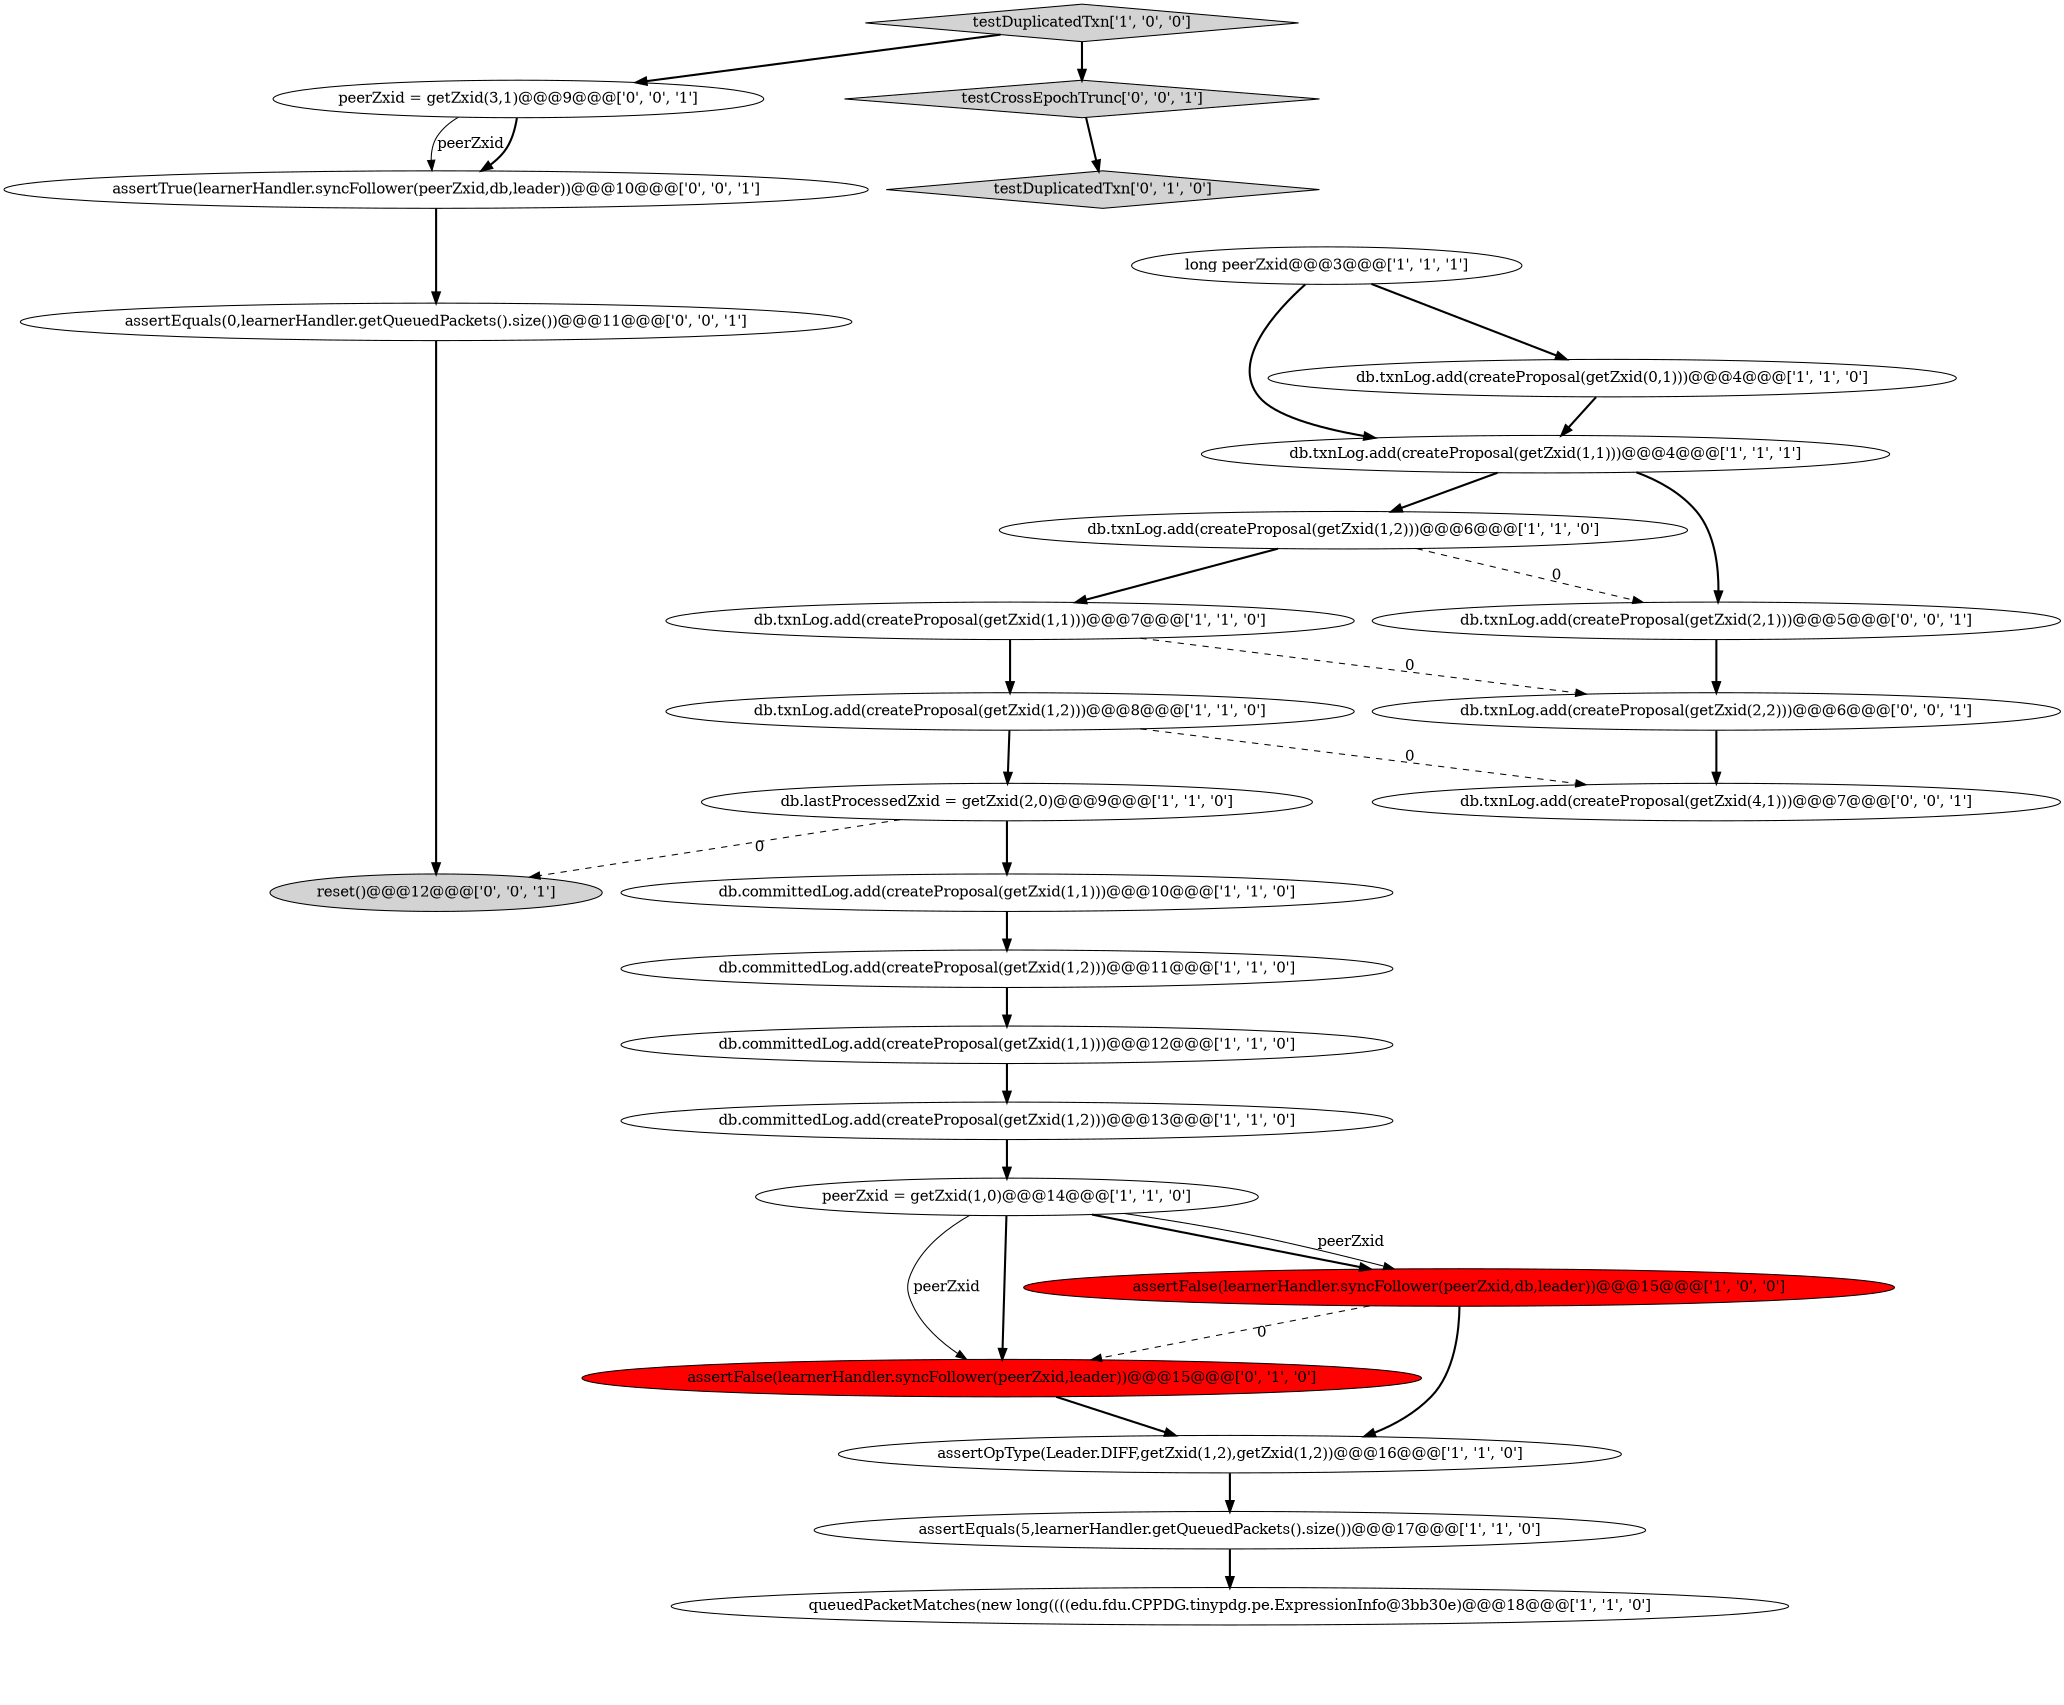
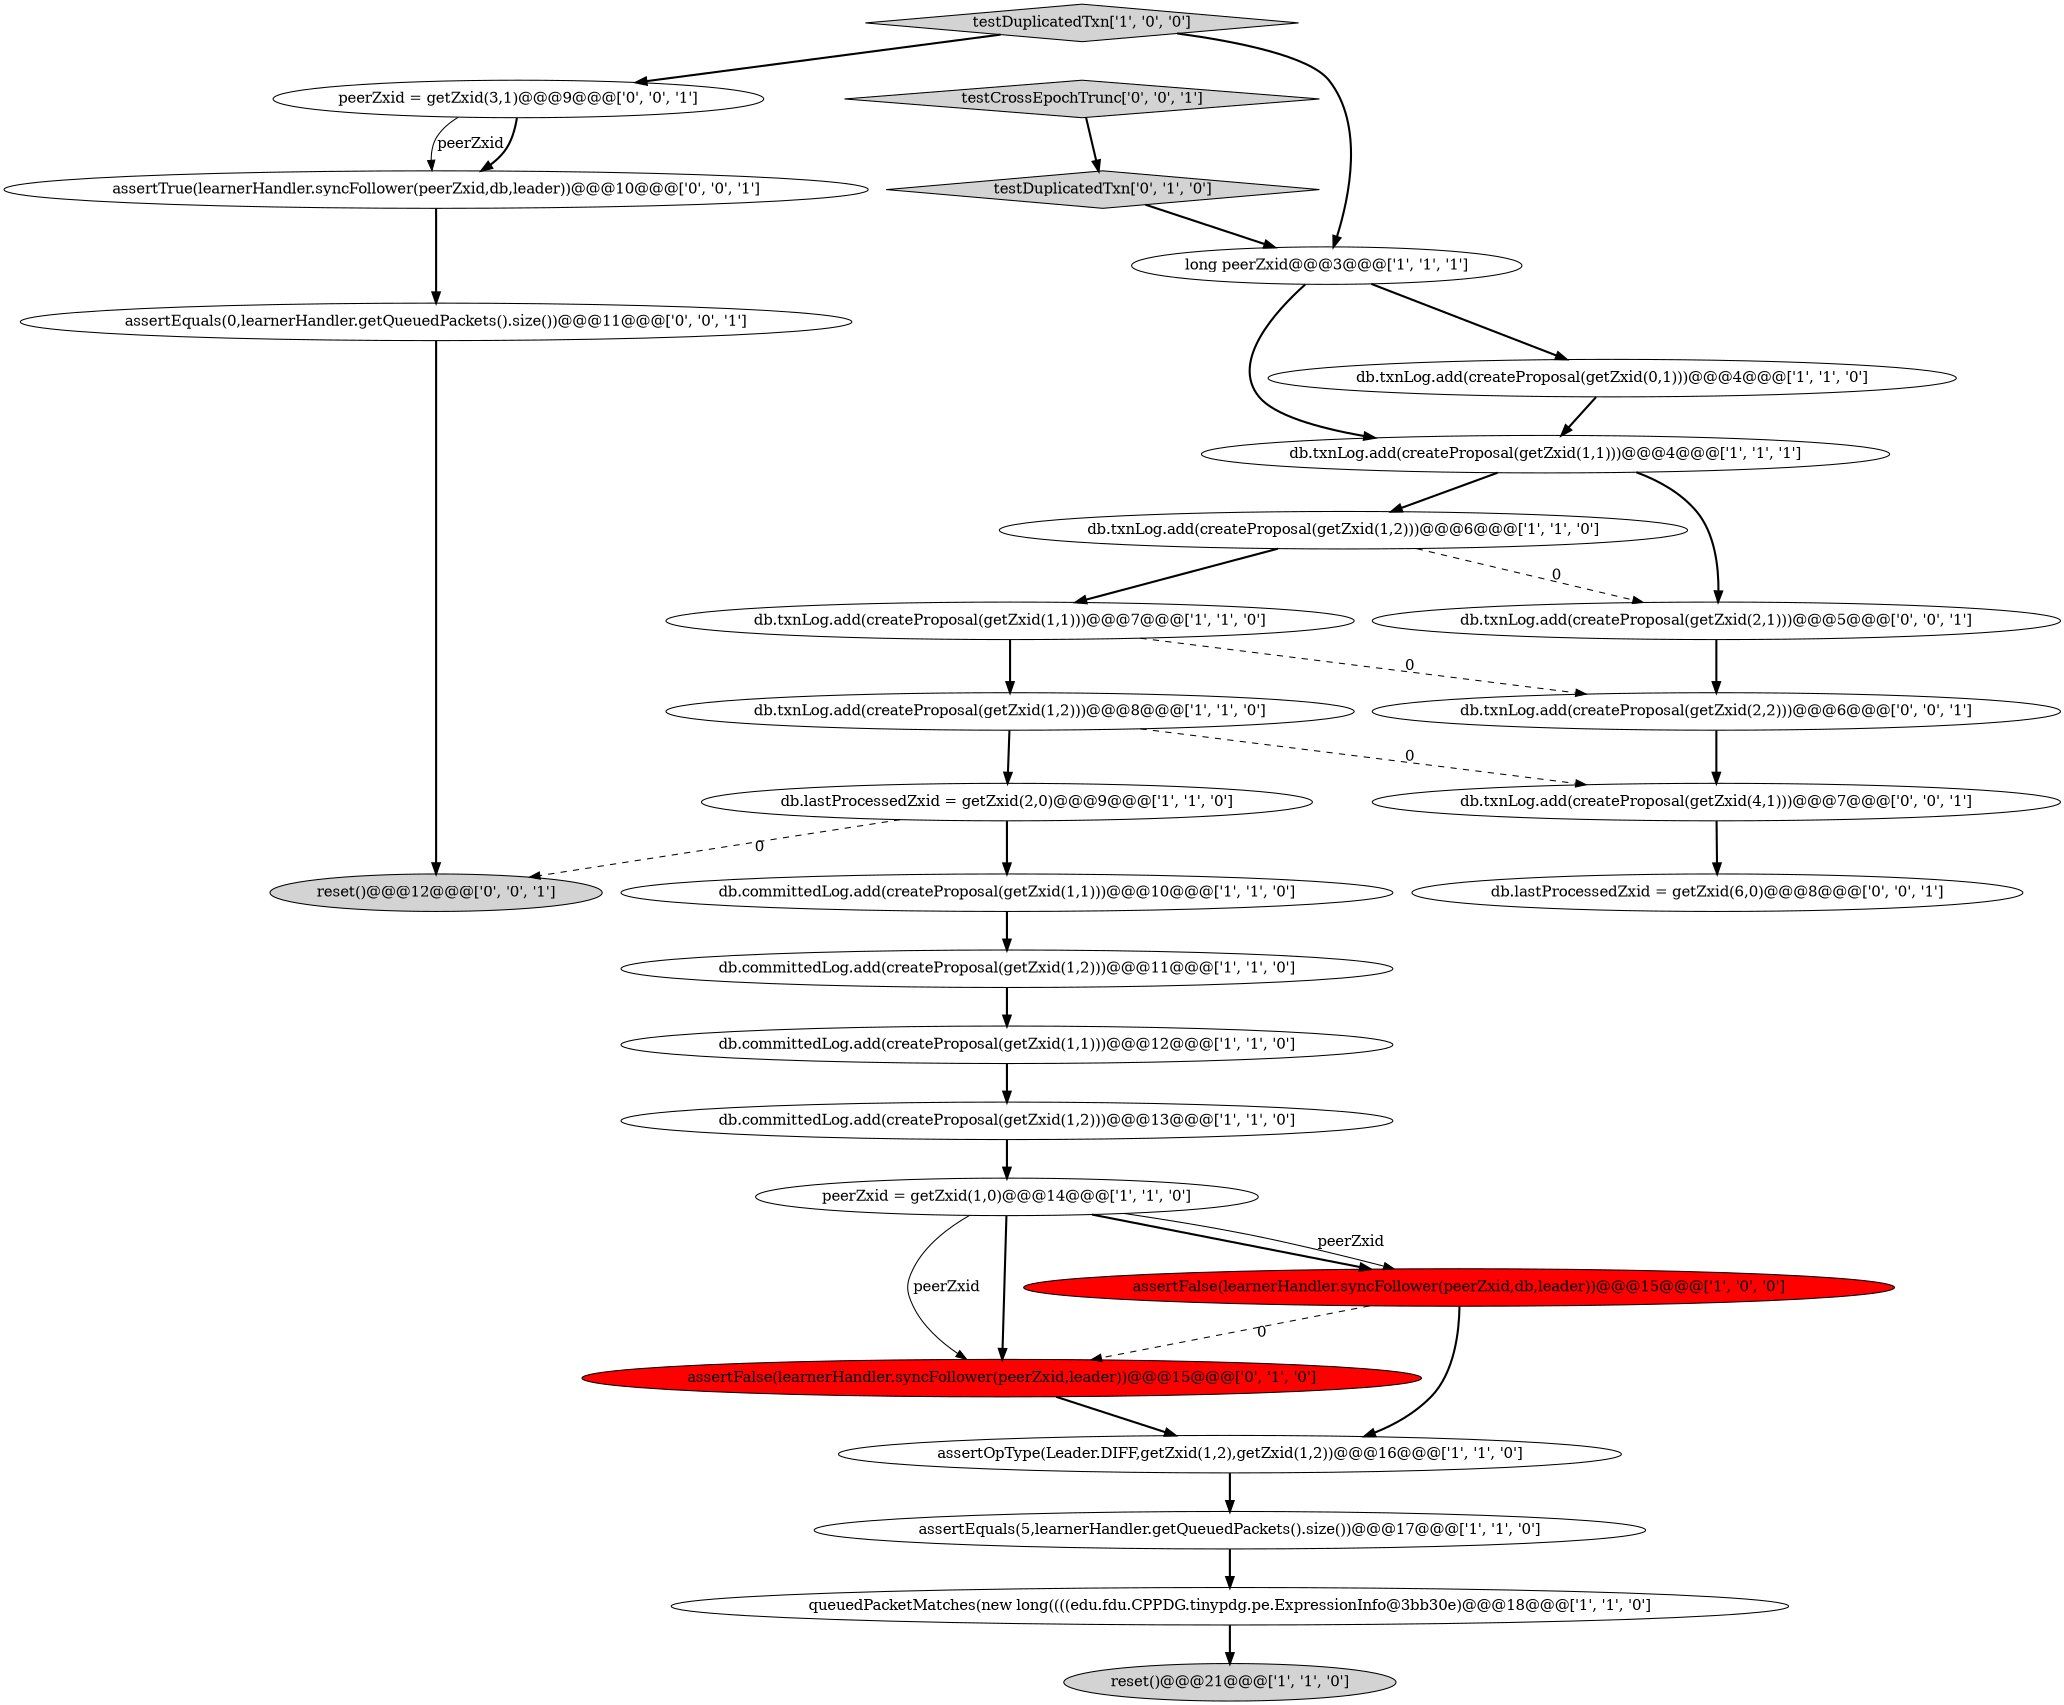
(1082, 56) -> (1329, 81)
none -> (1205, 224)
none -> (1717, 893)
none -> (1230, 1682)
